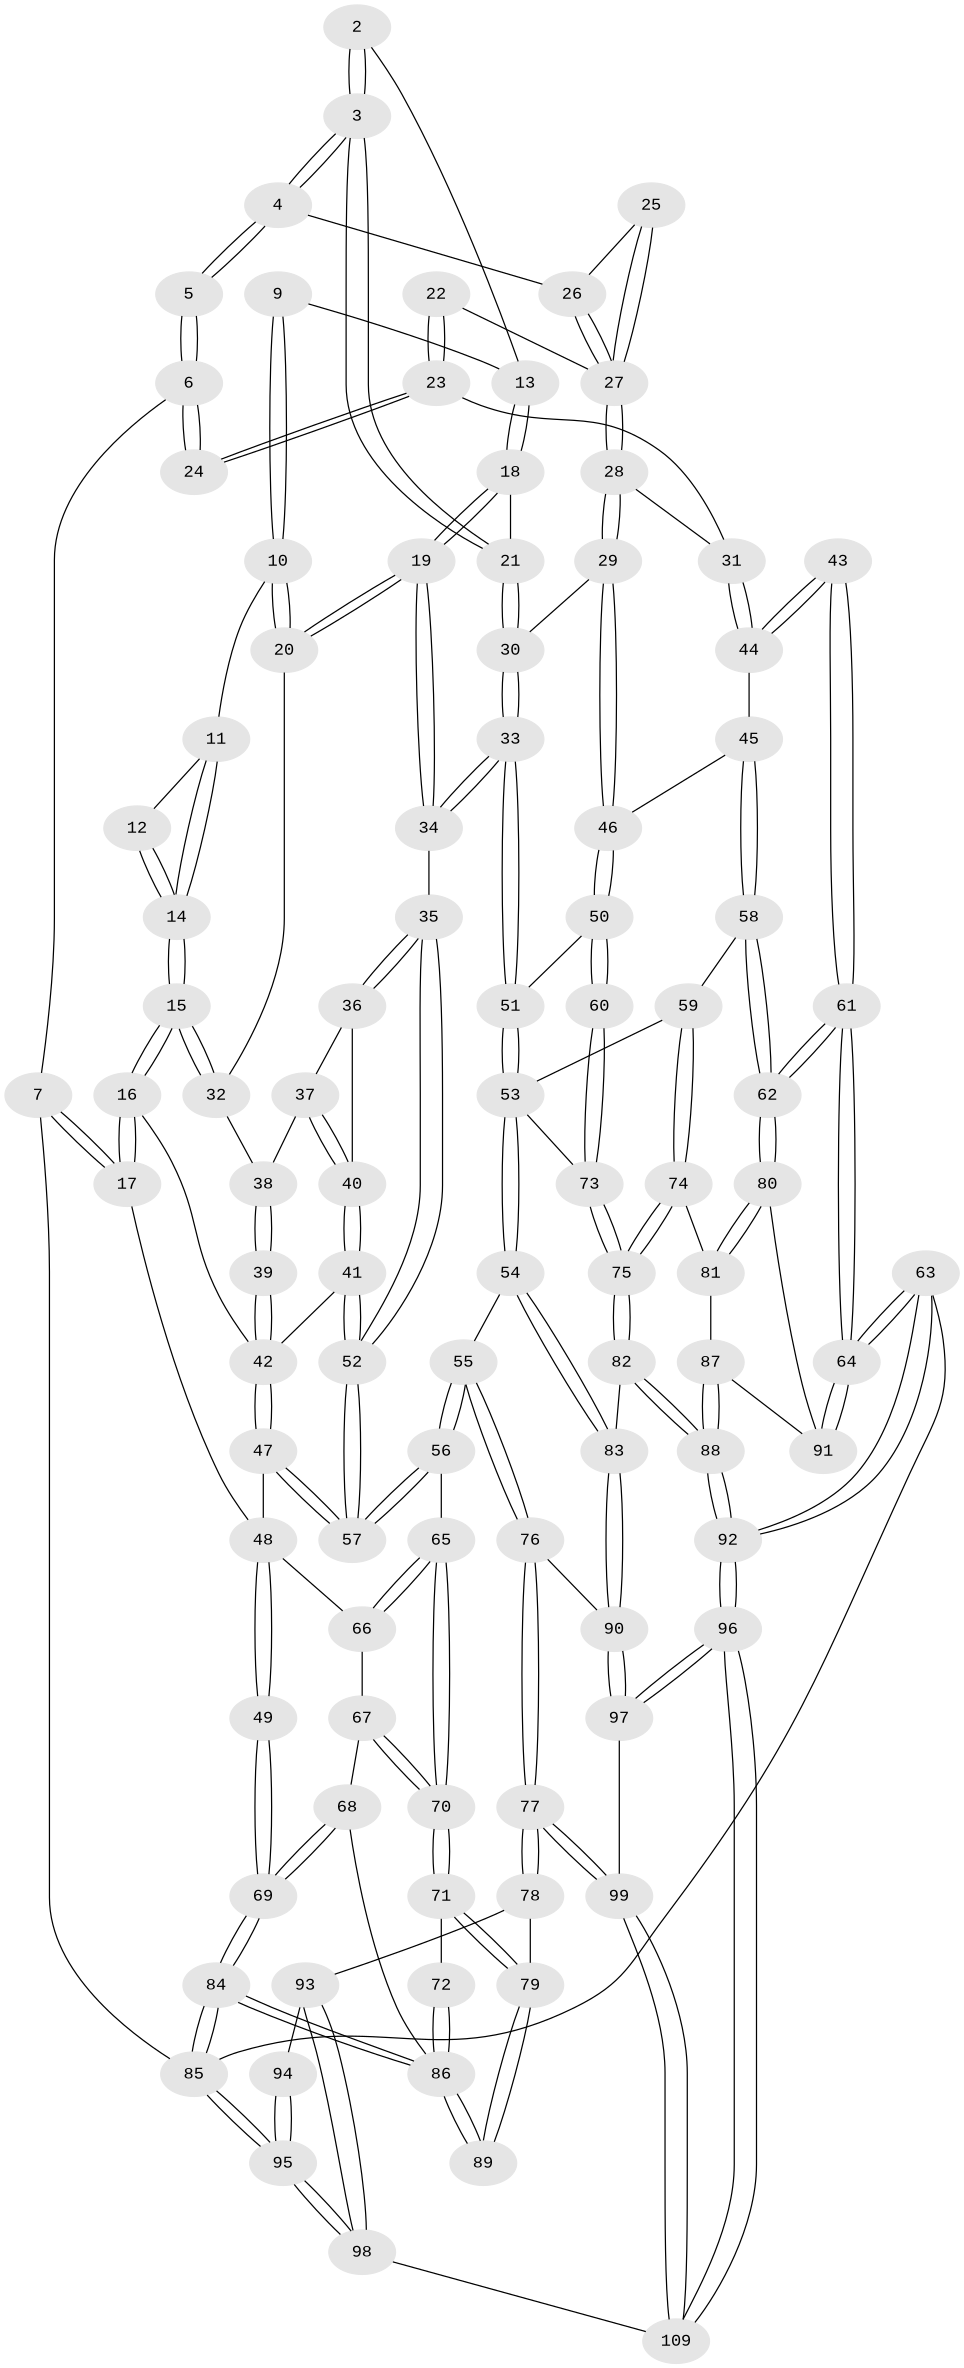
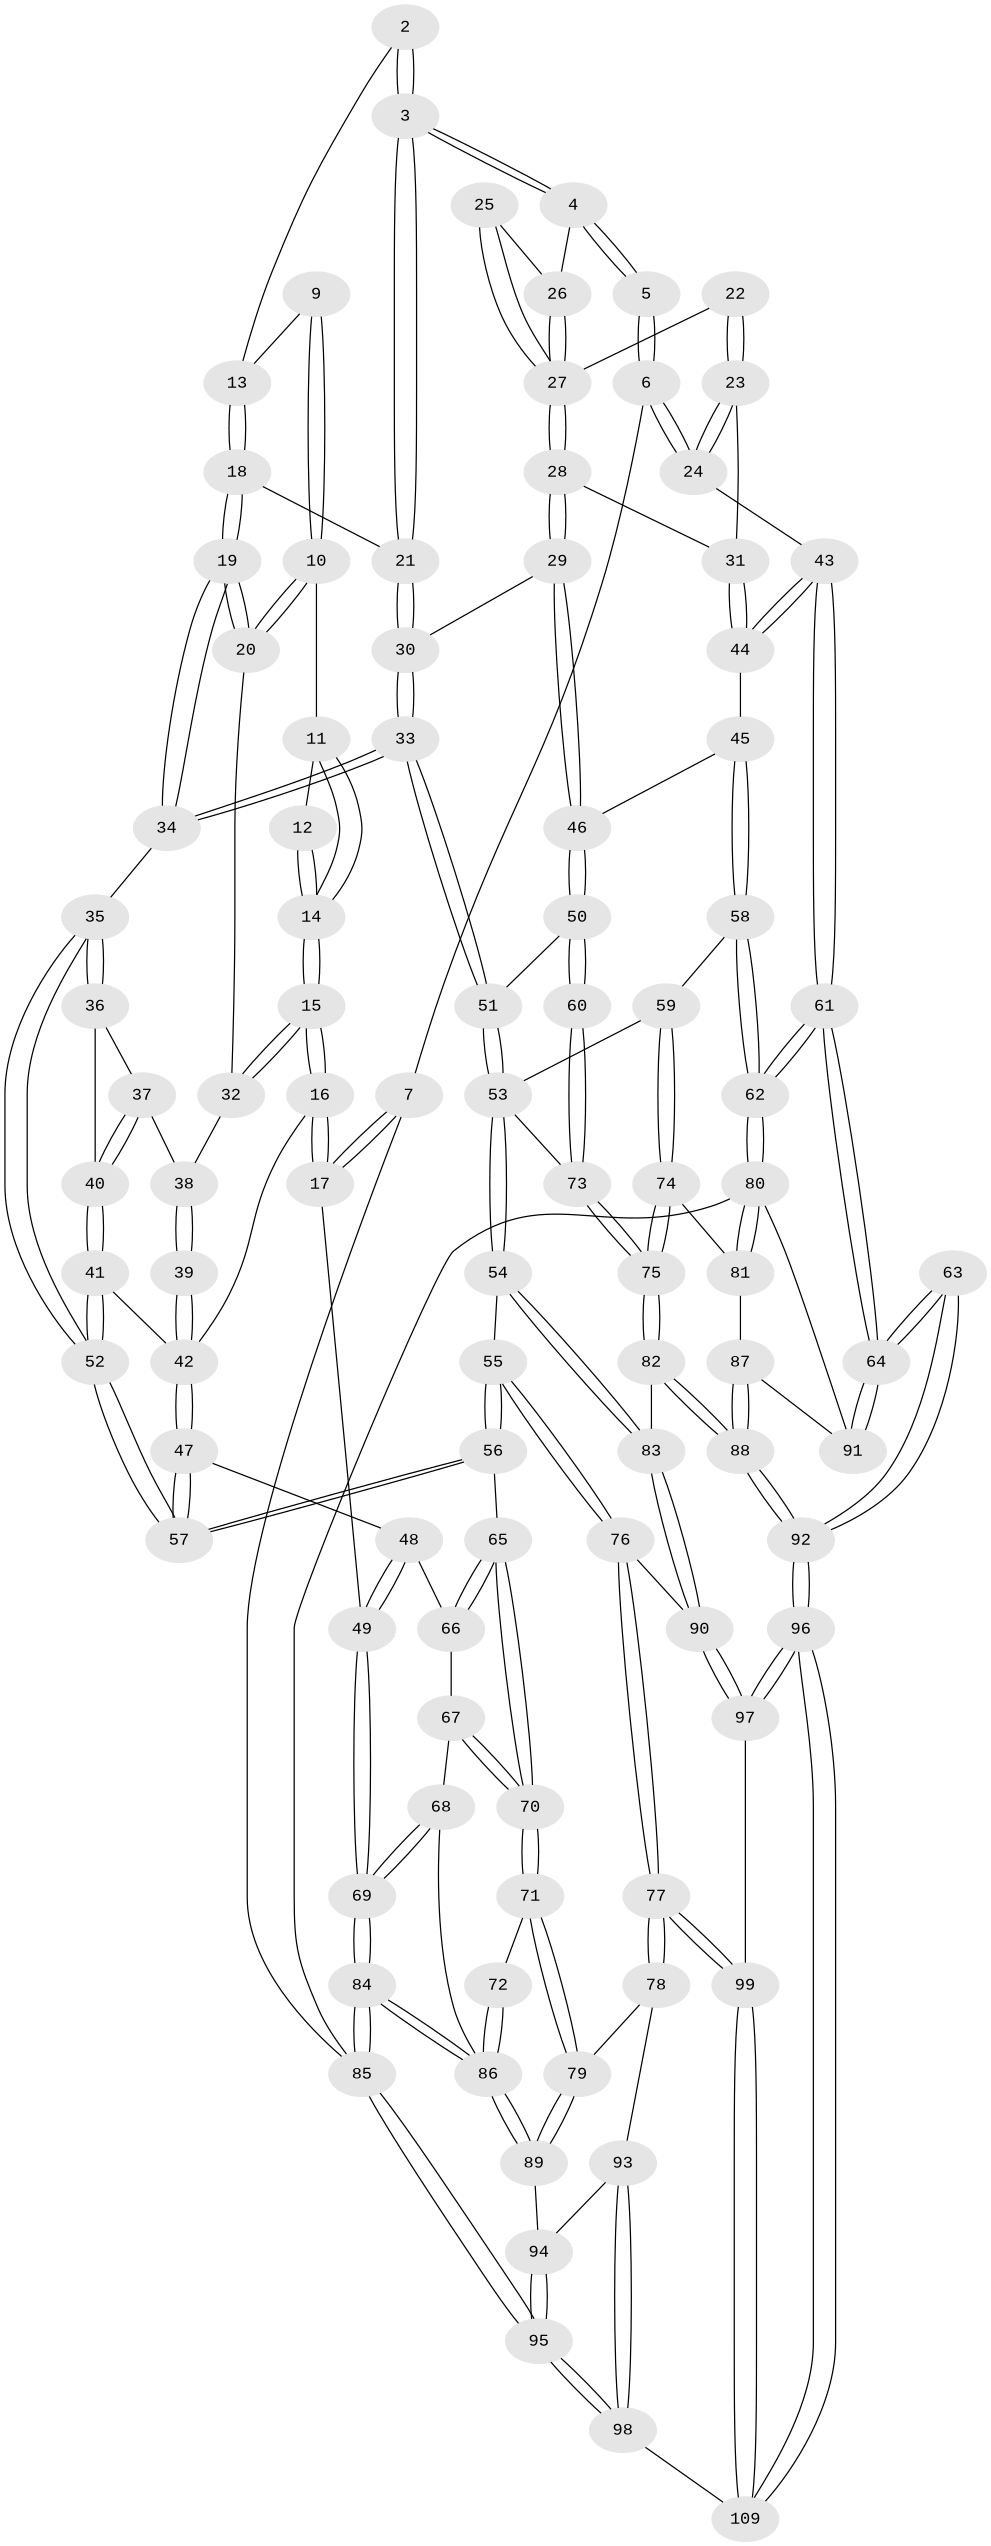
none -> (759, 517)
(177, 1368) -> (341, 1407)
(724, 1835) -> (328, 1533)
none -> (536, 2208)
